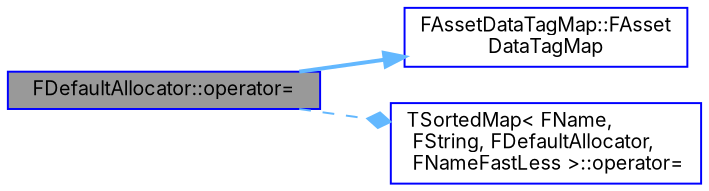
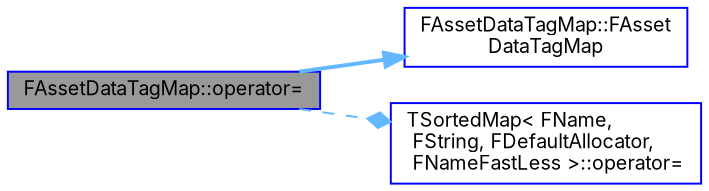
(164, 90) -> (164, 90)
